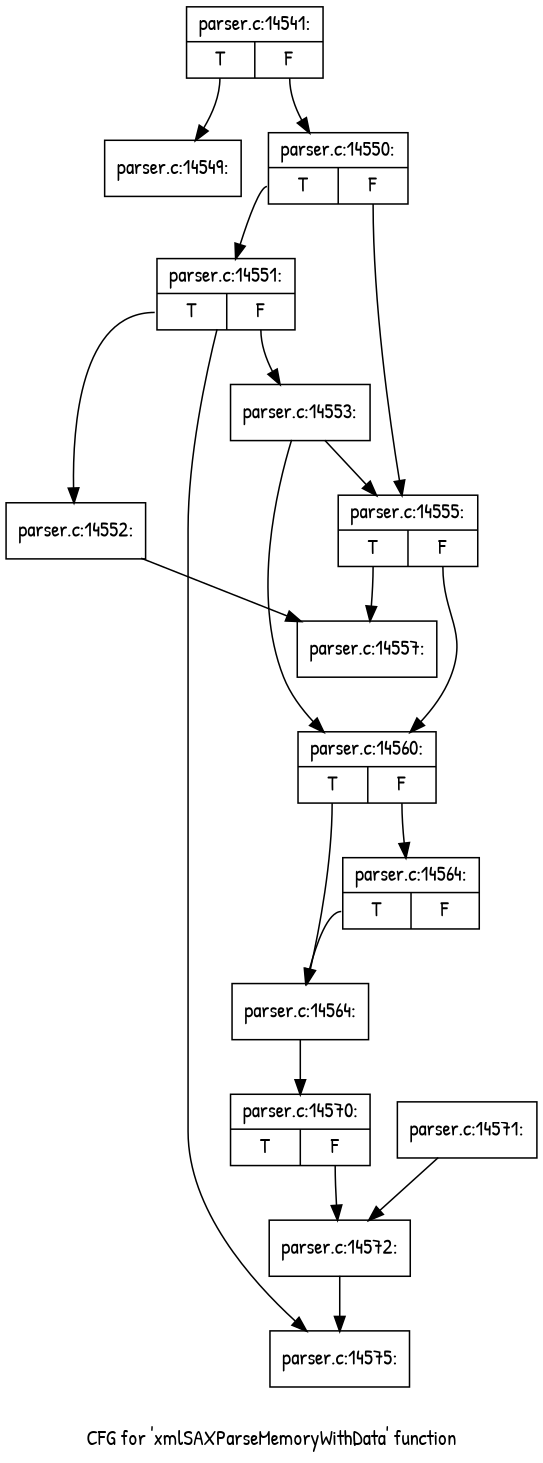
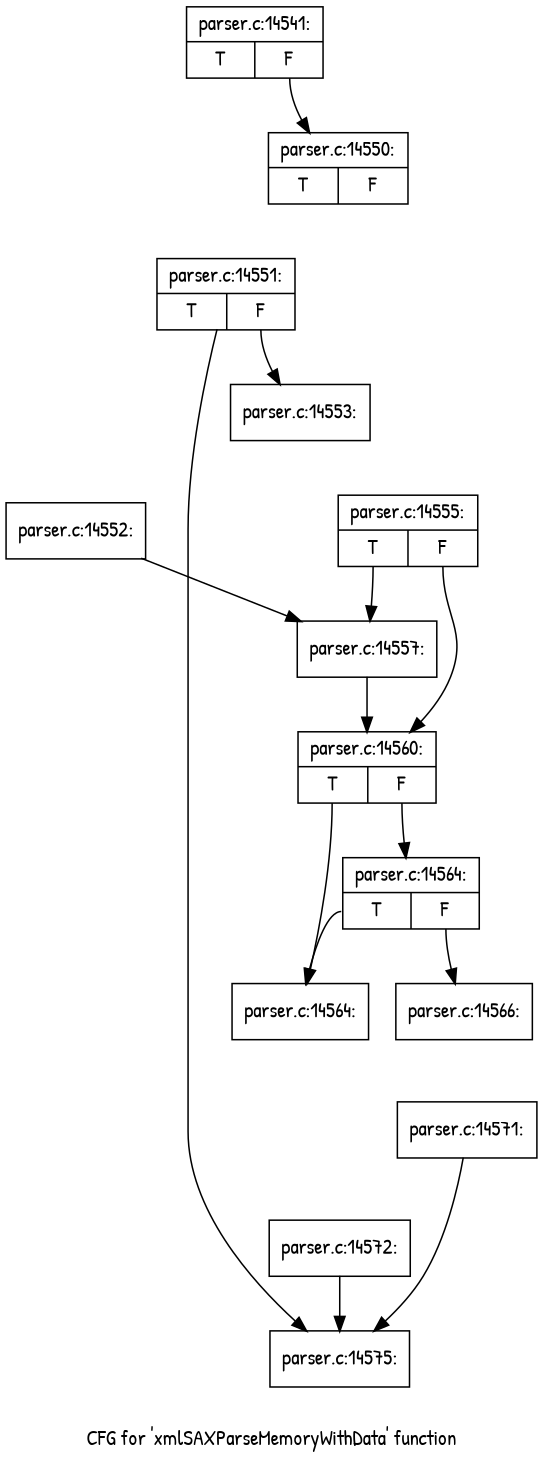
(173, 168) -> none
(251, 214) -> none
(381, 343) -> none
(85, 382) -> none
(345, 462) -> none
(268, 585) -> (367, 697)
none -> (464, 1012)
(300, 1130) -> none
(409, 1184) -> (438, 1246)
